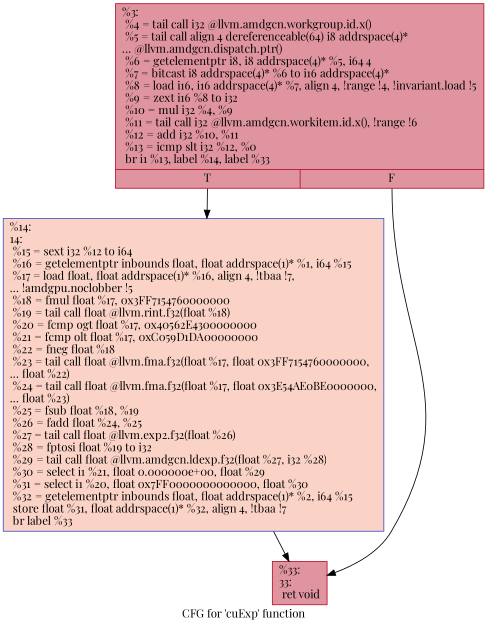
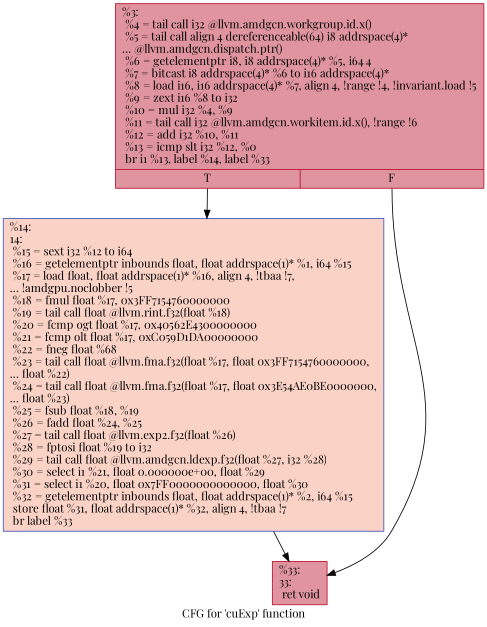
(63, 350) -> (64, 350)
